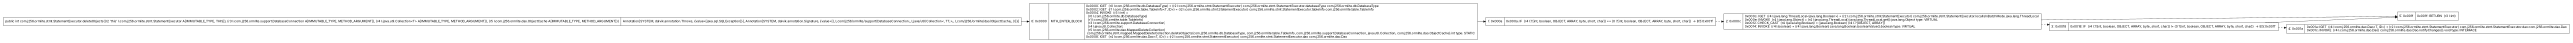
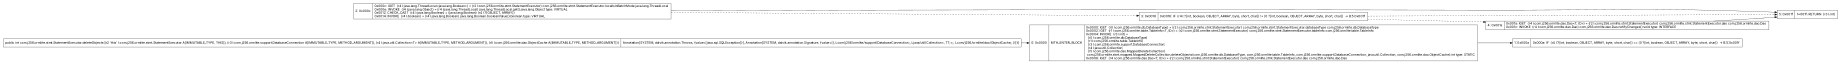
(2437, 16) -> (1816, 14)
none -> (1744, 19)
(2330, 20) -> (1571, 15)
(1719, 22) -> none
